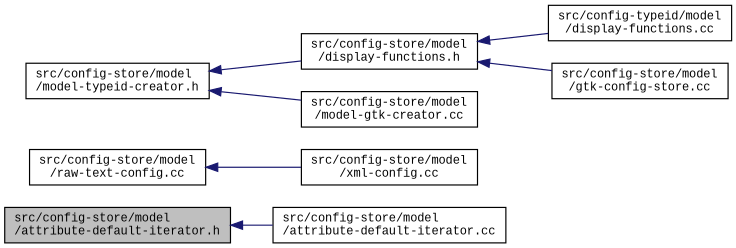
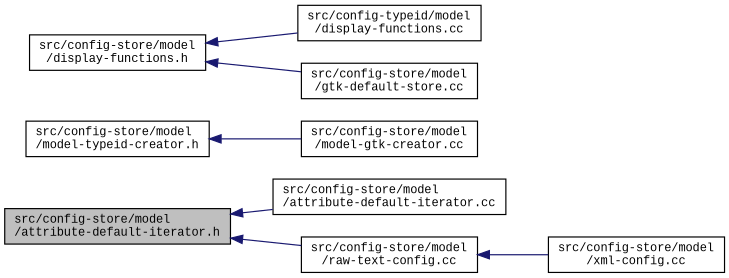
(261, 65) -> none
(640, 81) -> (389, 81)
none -> (272, 242)
